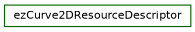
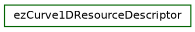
(98, 16) -> (98, 16)
